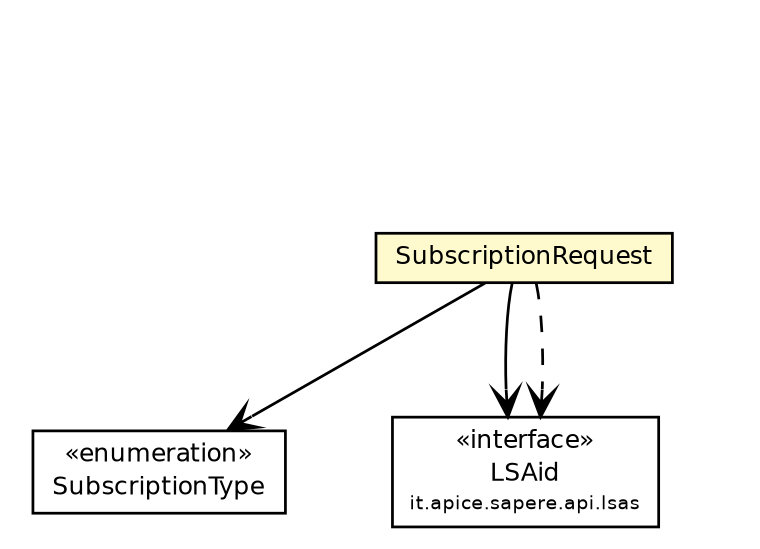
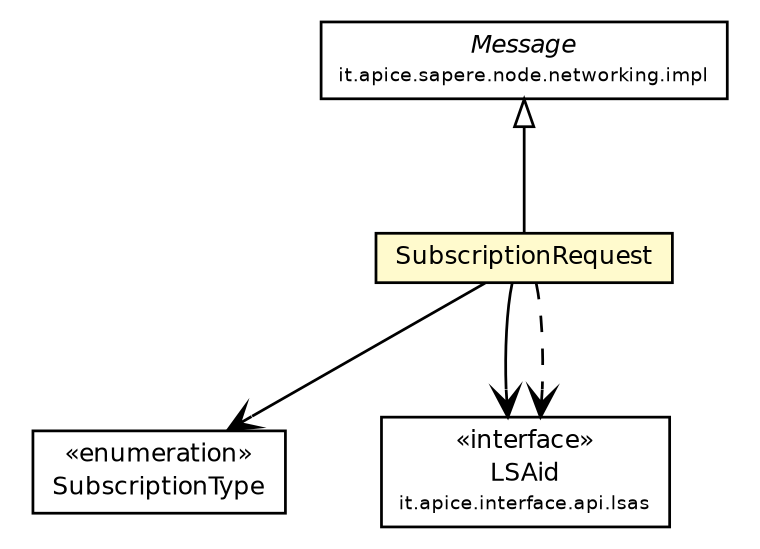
none -> (524, 60)
(526, 504) -> (526, 504)
